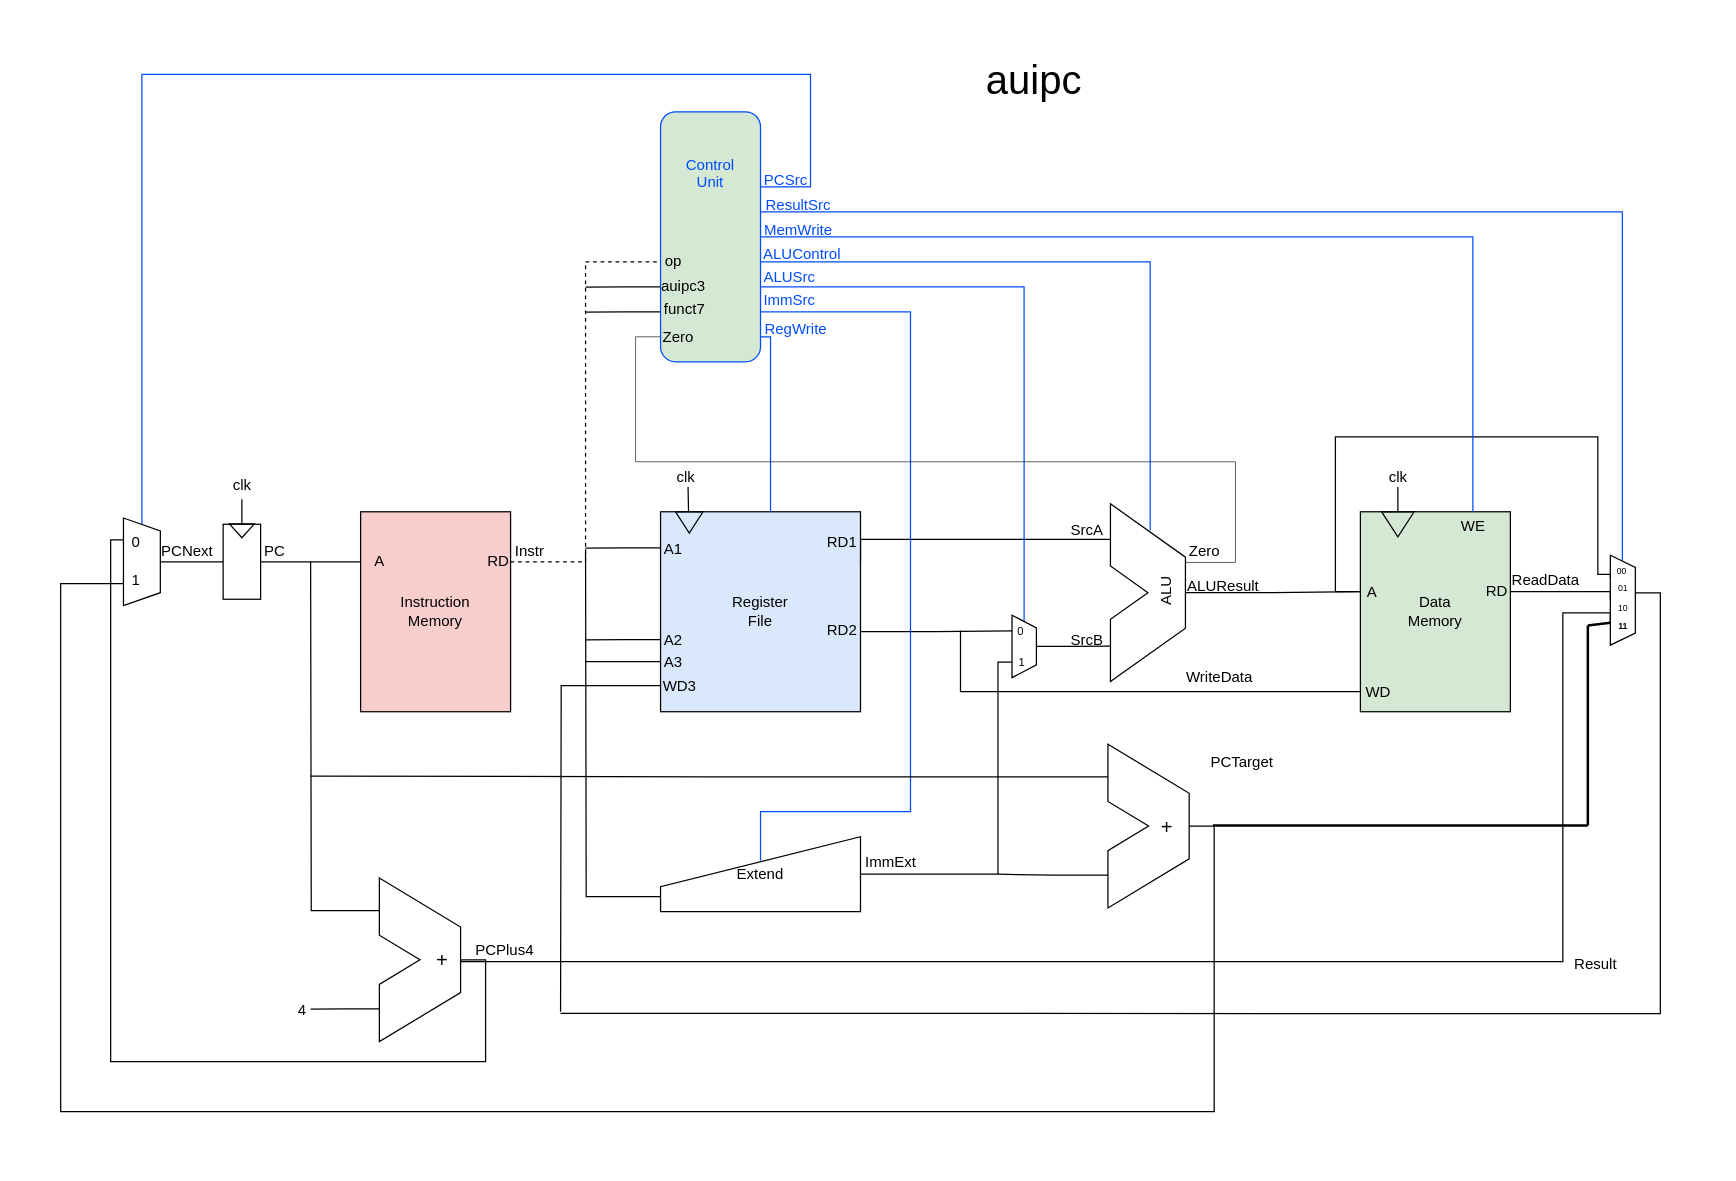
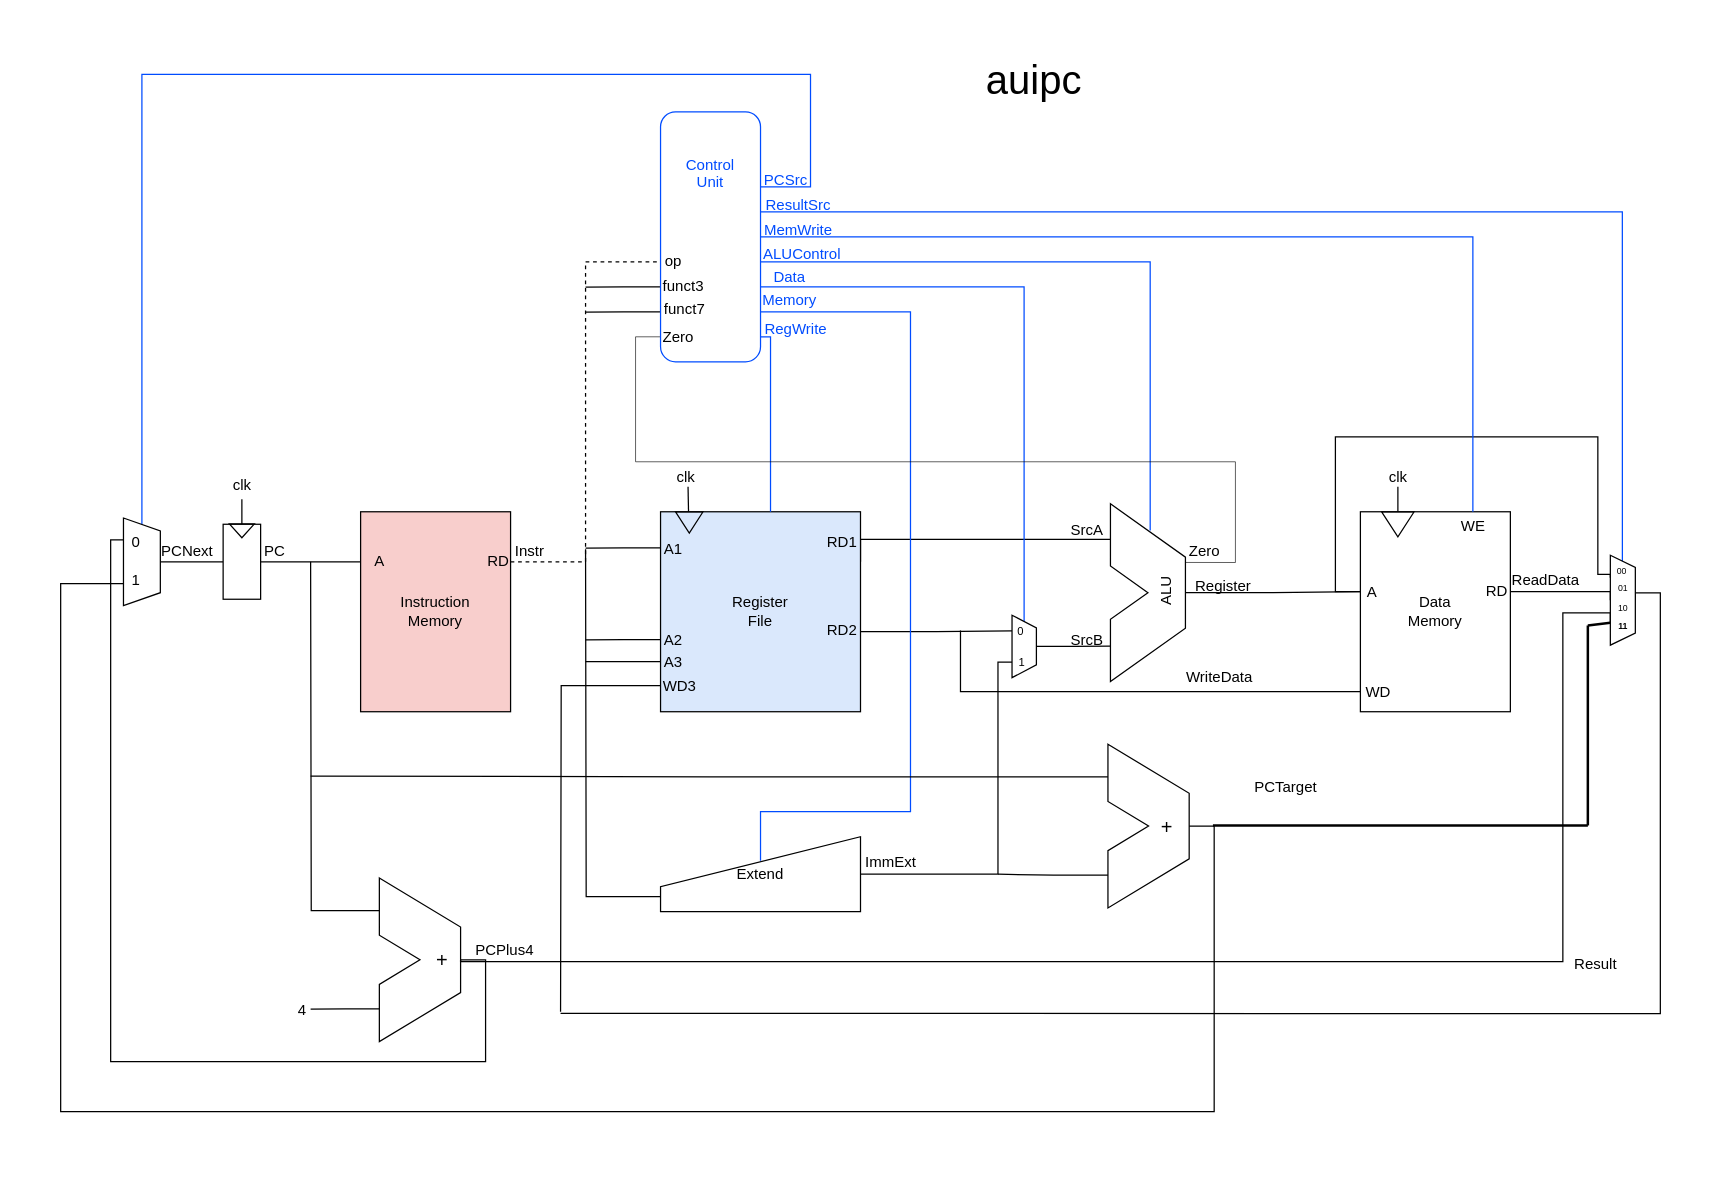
(711, 237) -> (711, 237)
(790, 278) -> (790, 278)
(684, 287) -> (684, 287)
(790, 301) -> (790, 301)
(1224, 587) -> (1224, 587)
(1436, 612) -> (1436, 612)
(1242, 763) -> (1286, 788)
